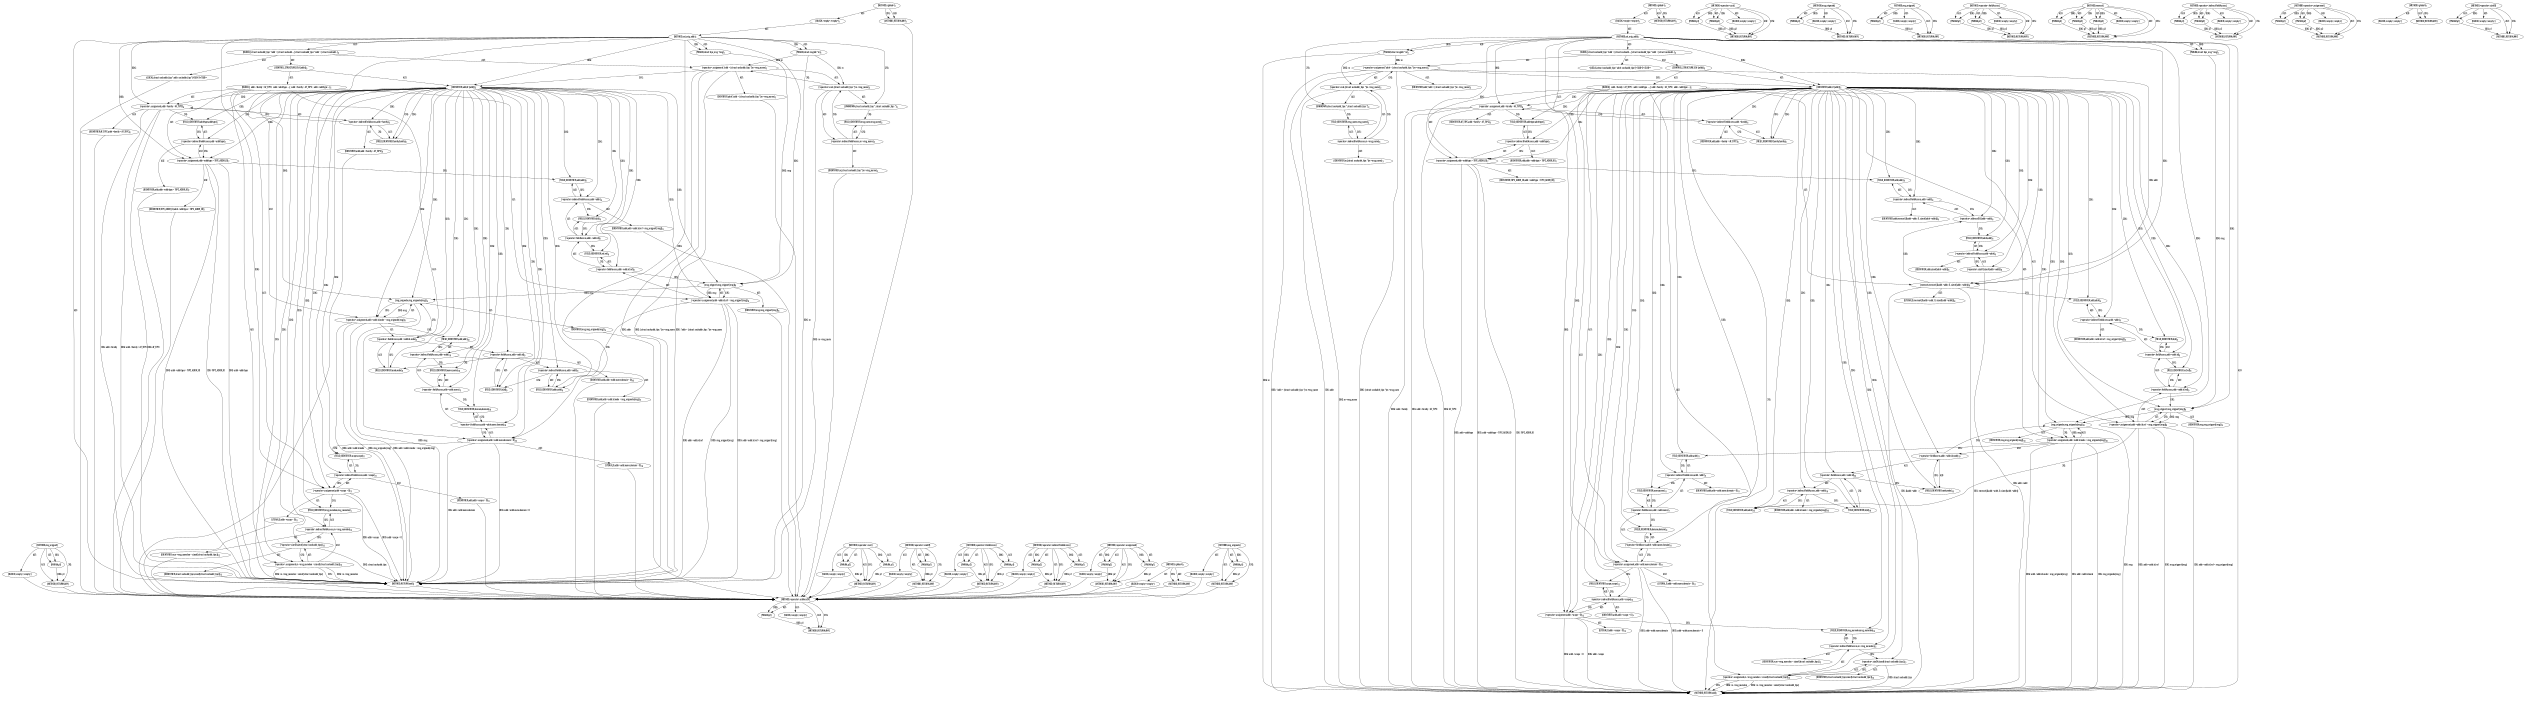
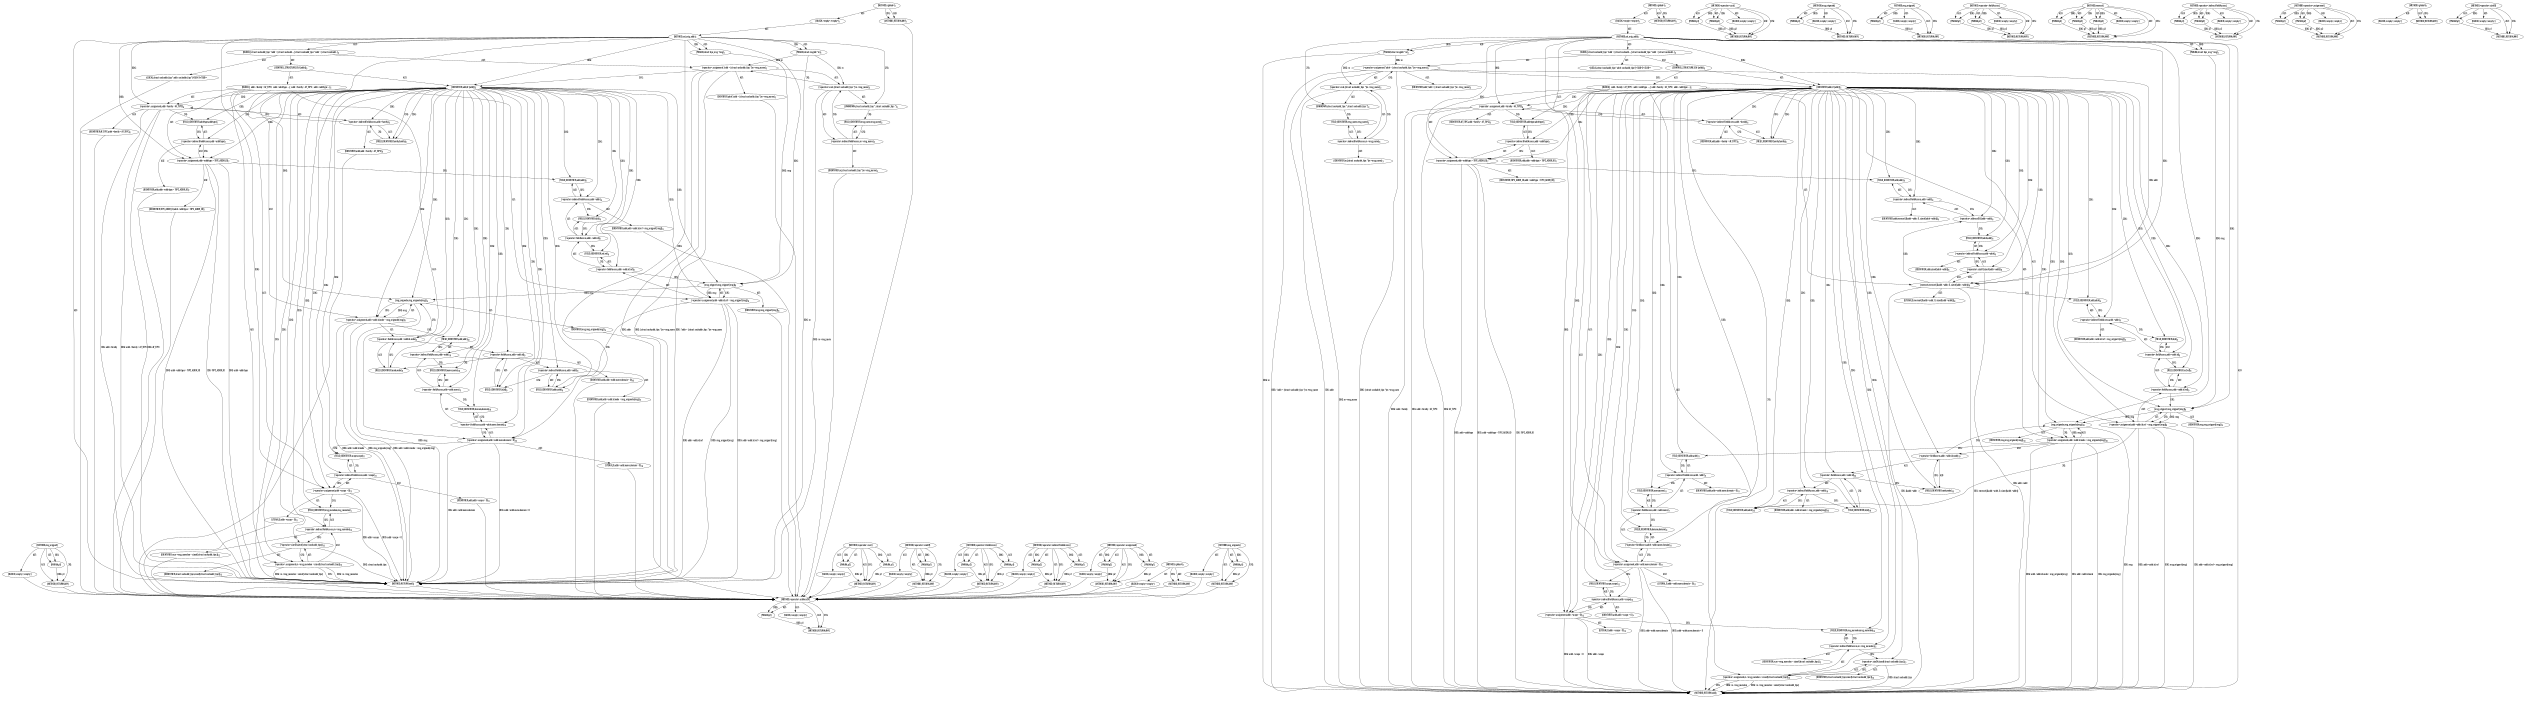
none -> (1957, 276)
none -> (1966, 277)
